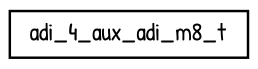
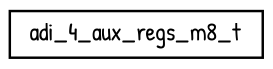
(129, 34) -> (136, 34)
